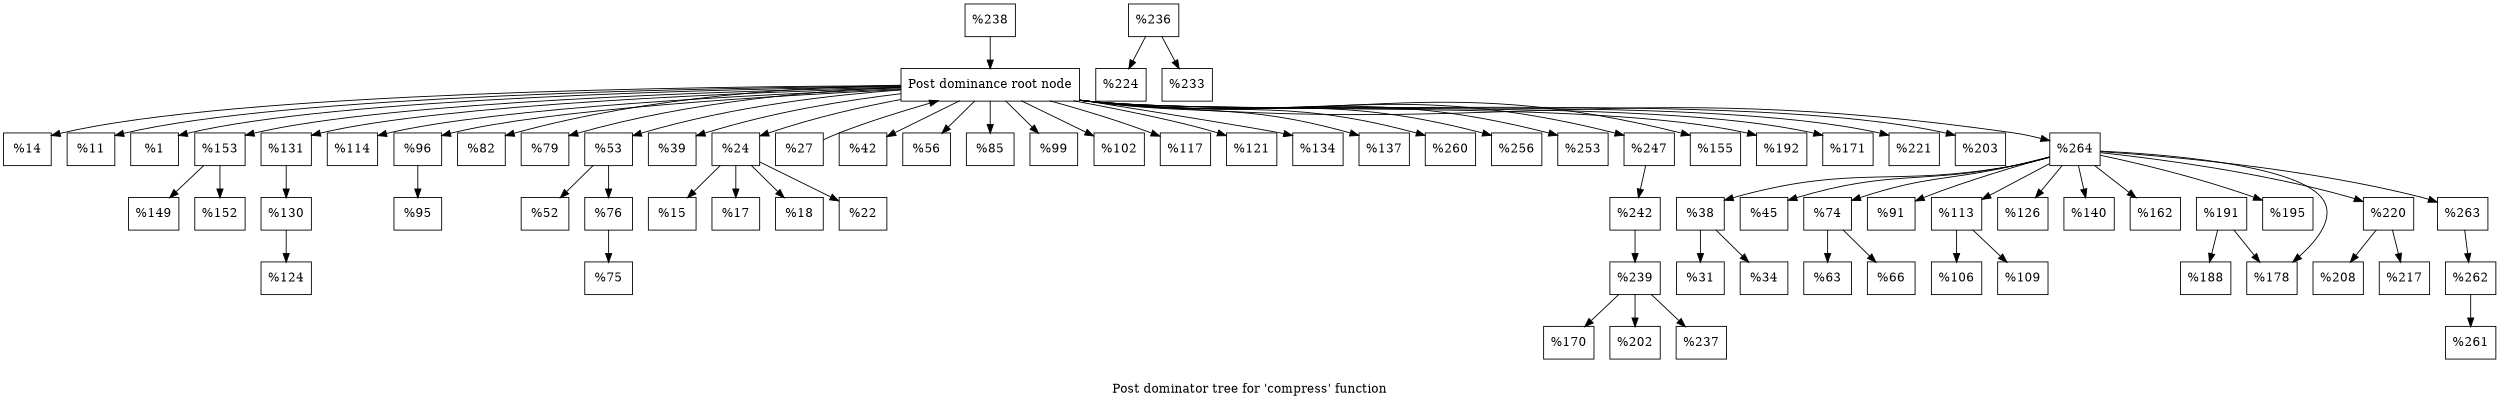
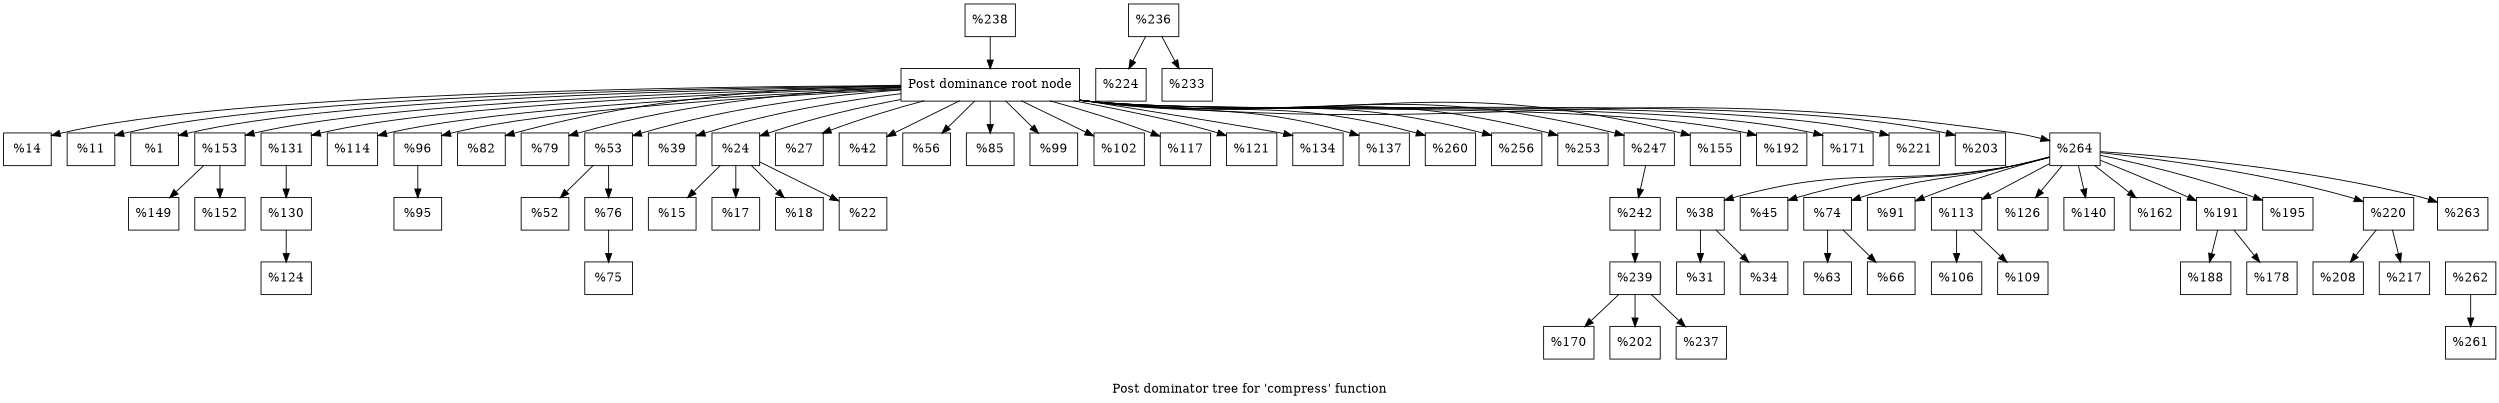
(876, 120) -> (877, 114)
(2317, 194) -> (2144, 178)
(2466, 242) -> none
